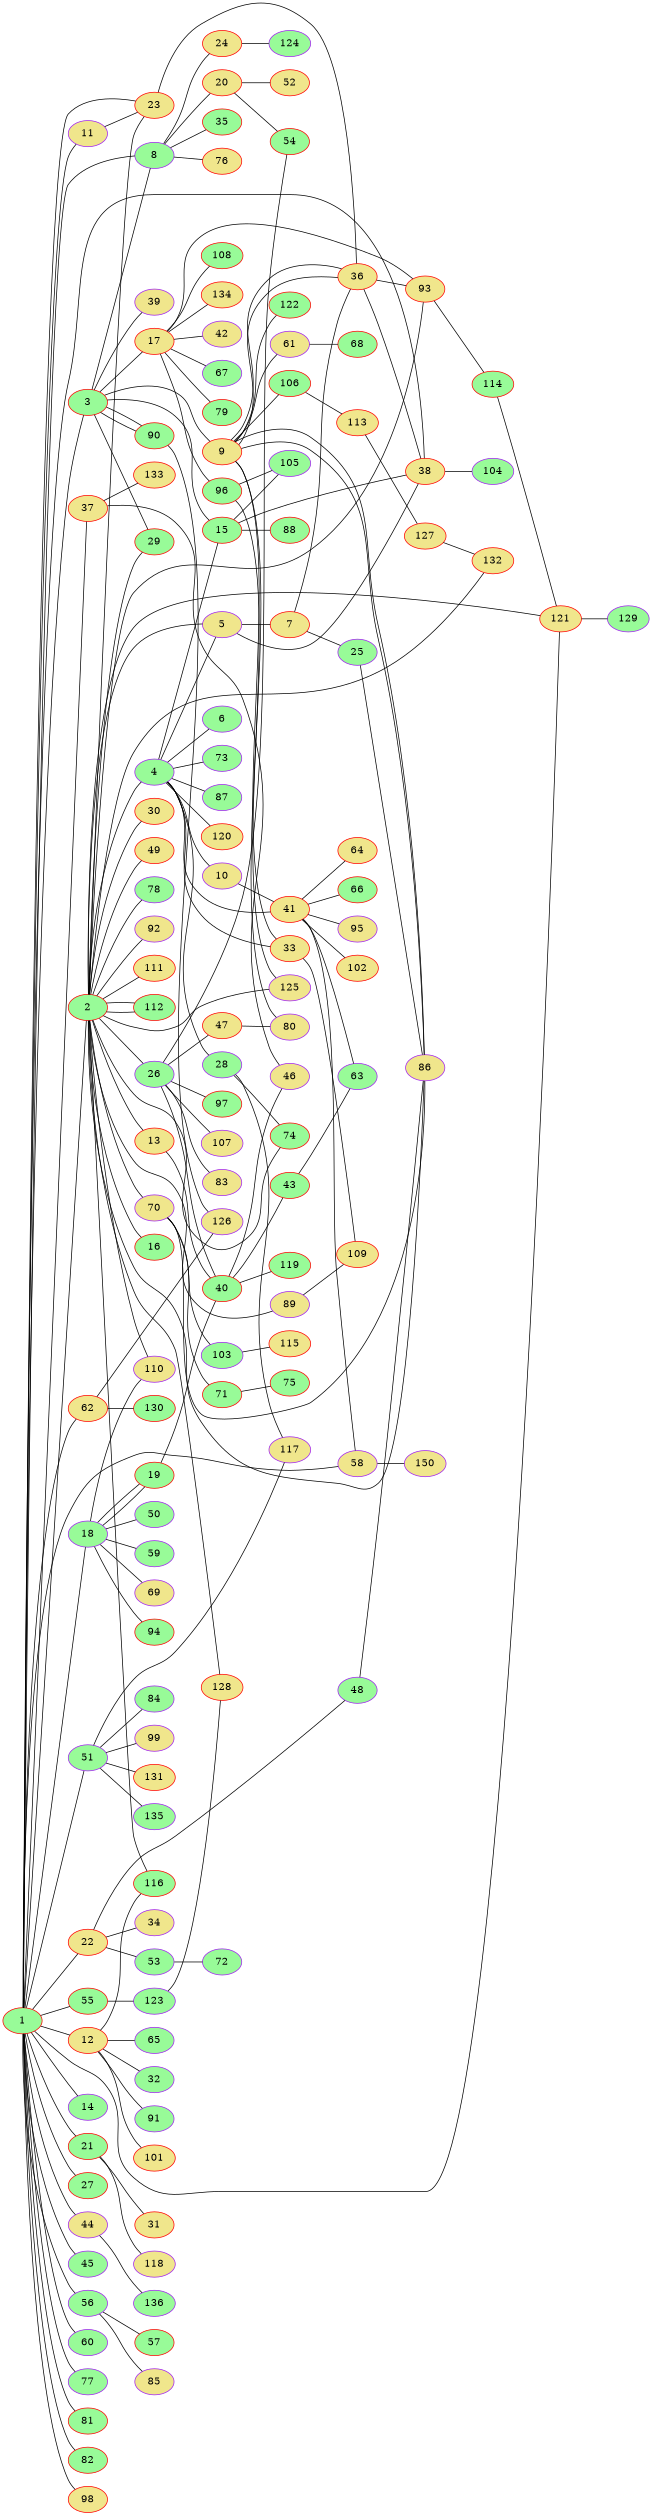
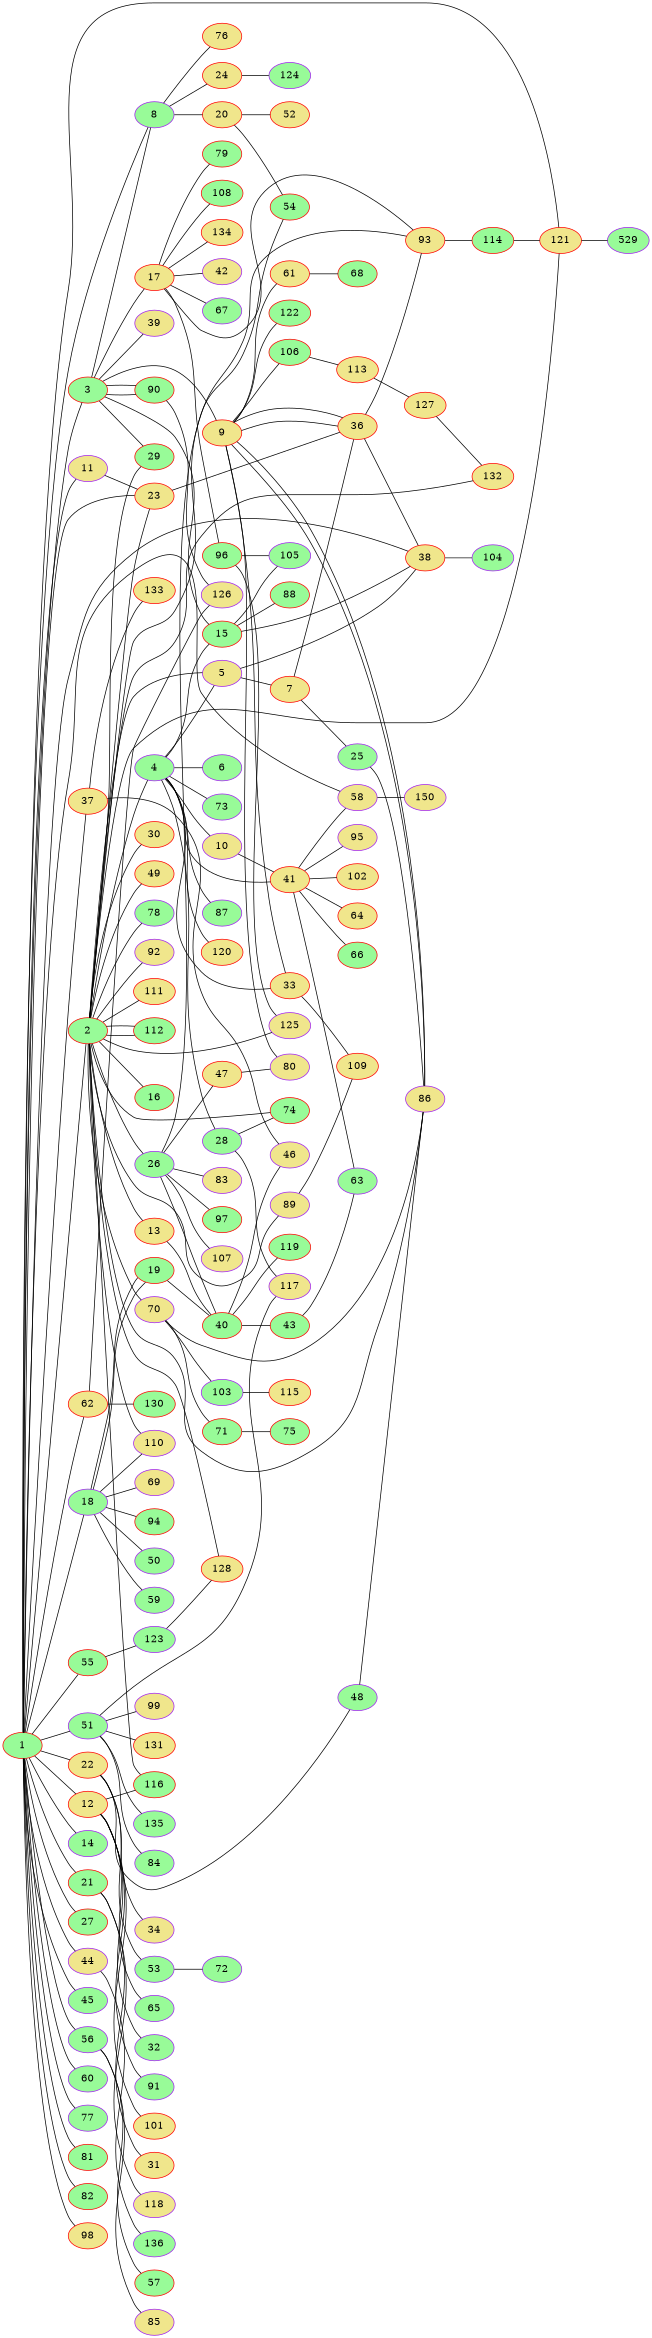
(222, 122) -> none
(290, 344) -> (290, 274)
(628, 619) -> (628, 240)
